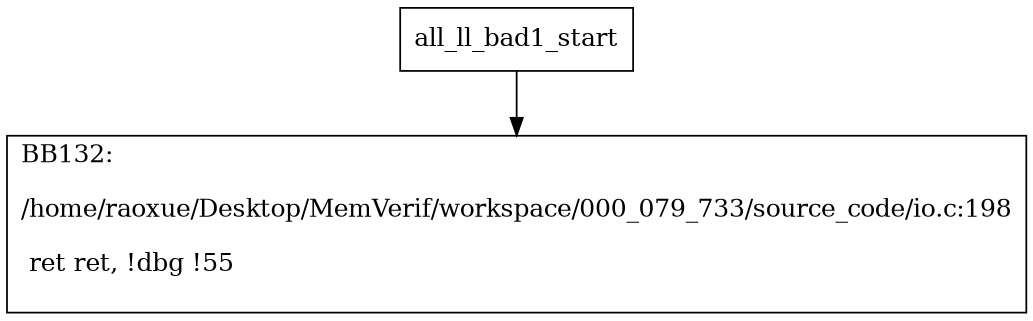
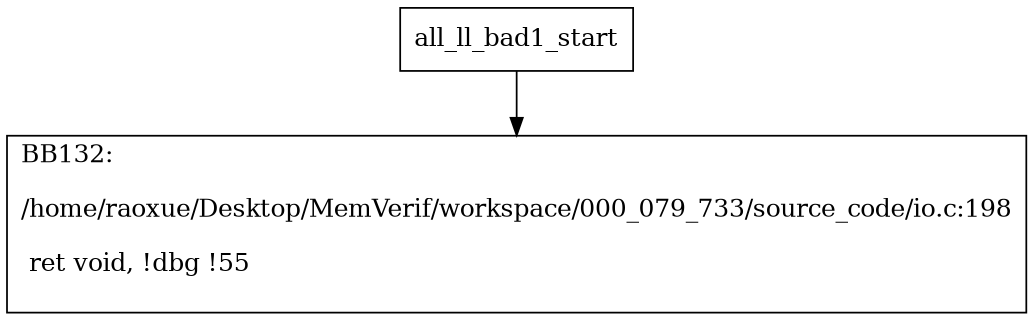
(128, 264) -> (136, 264)
